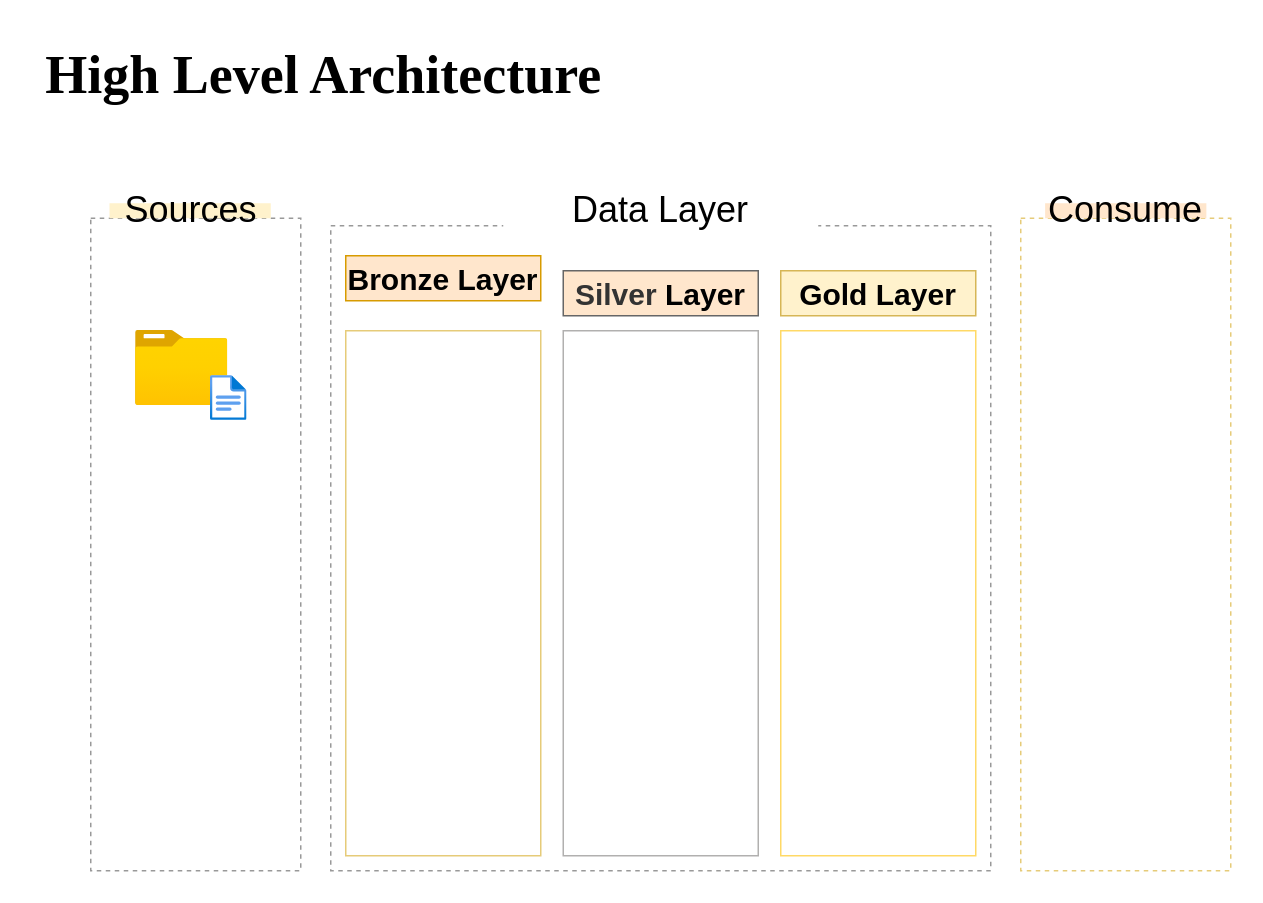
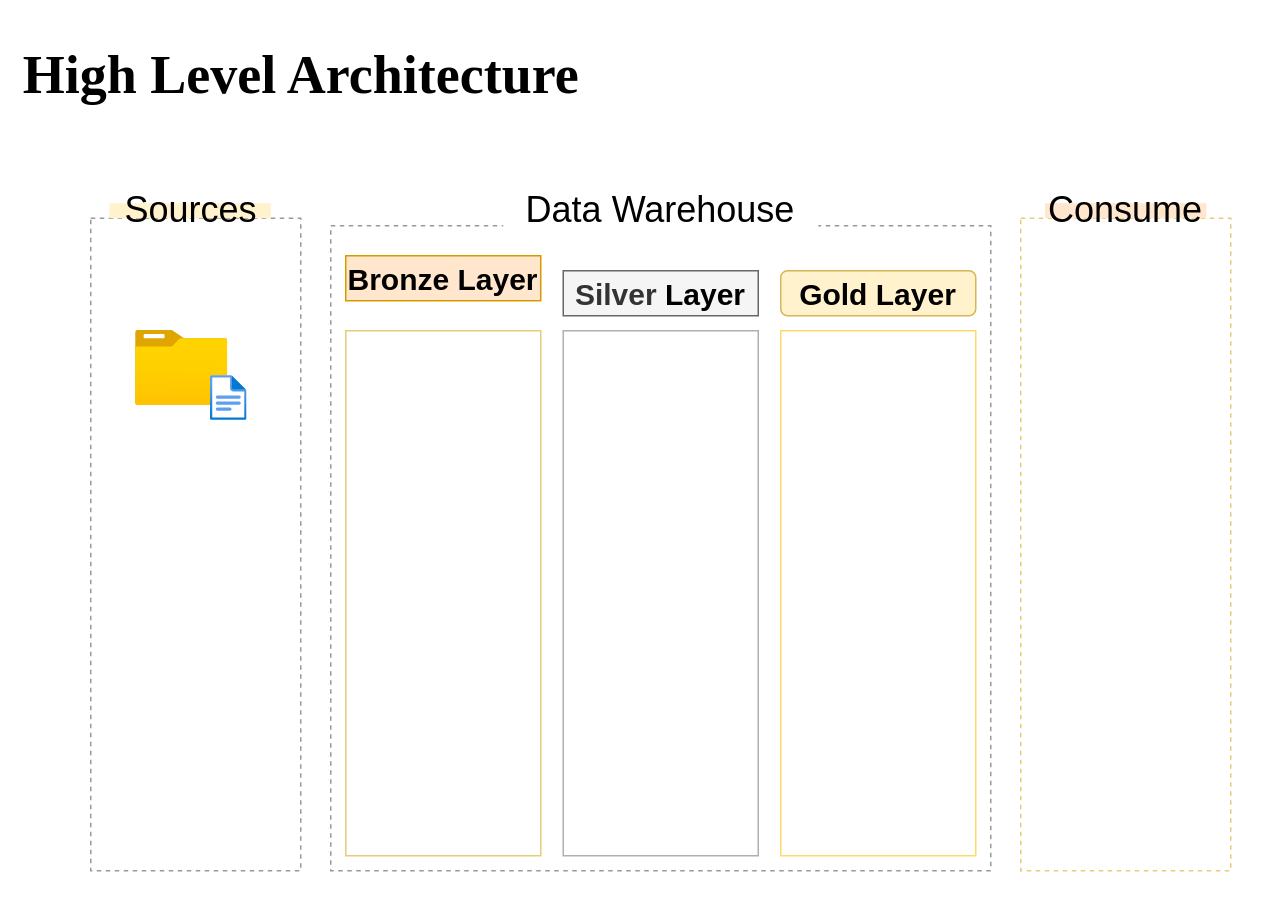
(323, 76) -> (301, 76)
(661, 211) -> (661, 211)
(661, 293) -> (661, 293)
(878, 293) -> (878, 293)
